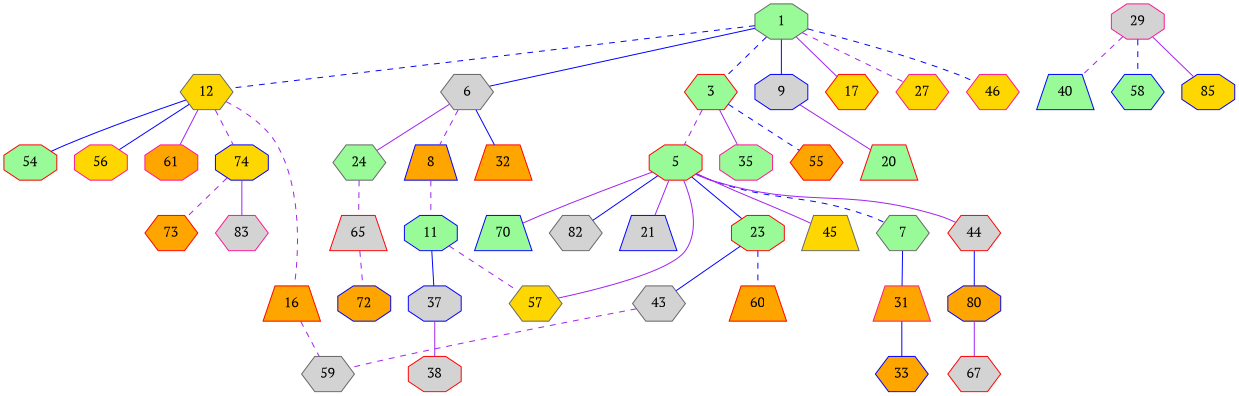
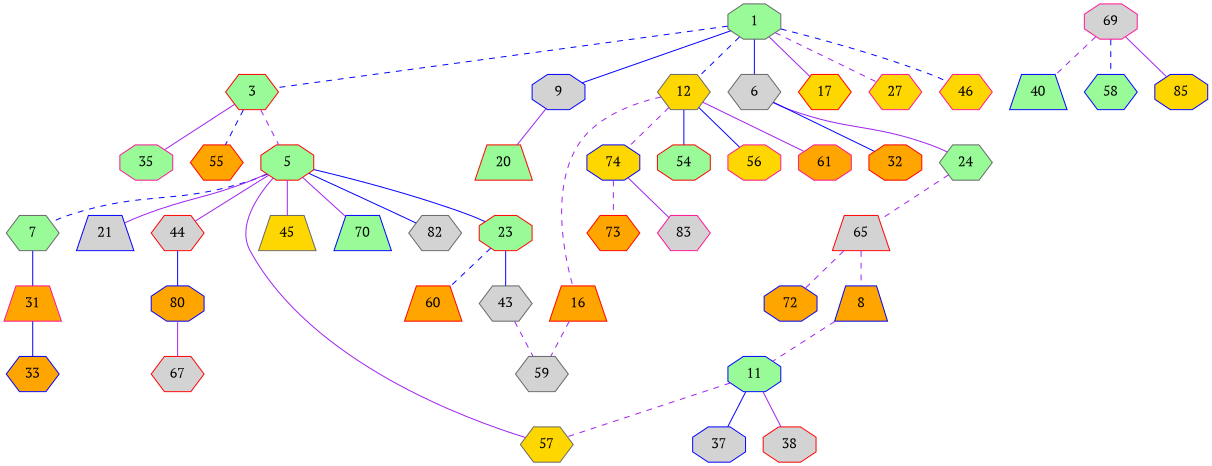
(1138, 22) -> (1111, 22)
(449, 127) -> (861, 268)
(503, 163) -> (895, 163)
(435, 339) -> (772, 409)
